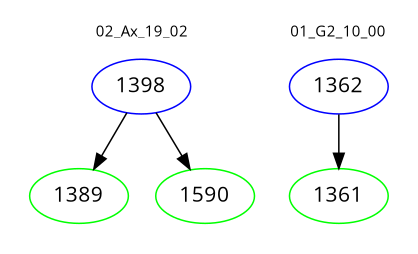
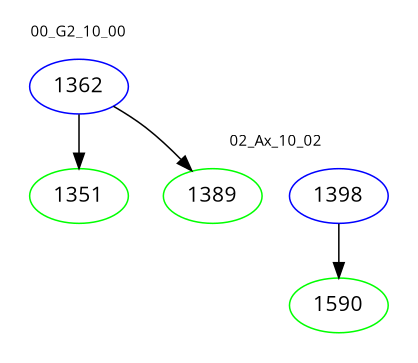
(142, 33) -> (276, 142)
(339, 33) -> (79, 33)
(114, 134) -> (162, 141)
(339, 196) -> (79, 196)
